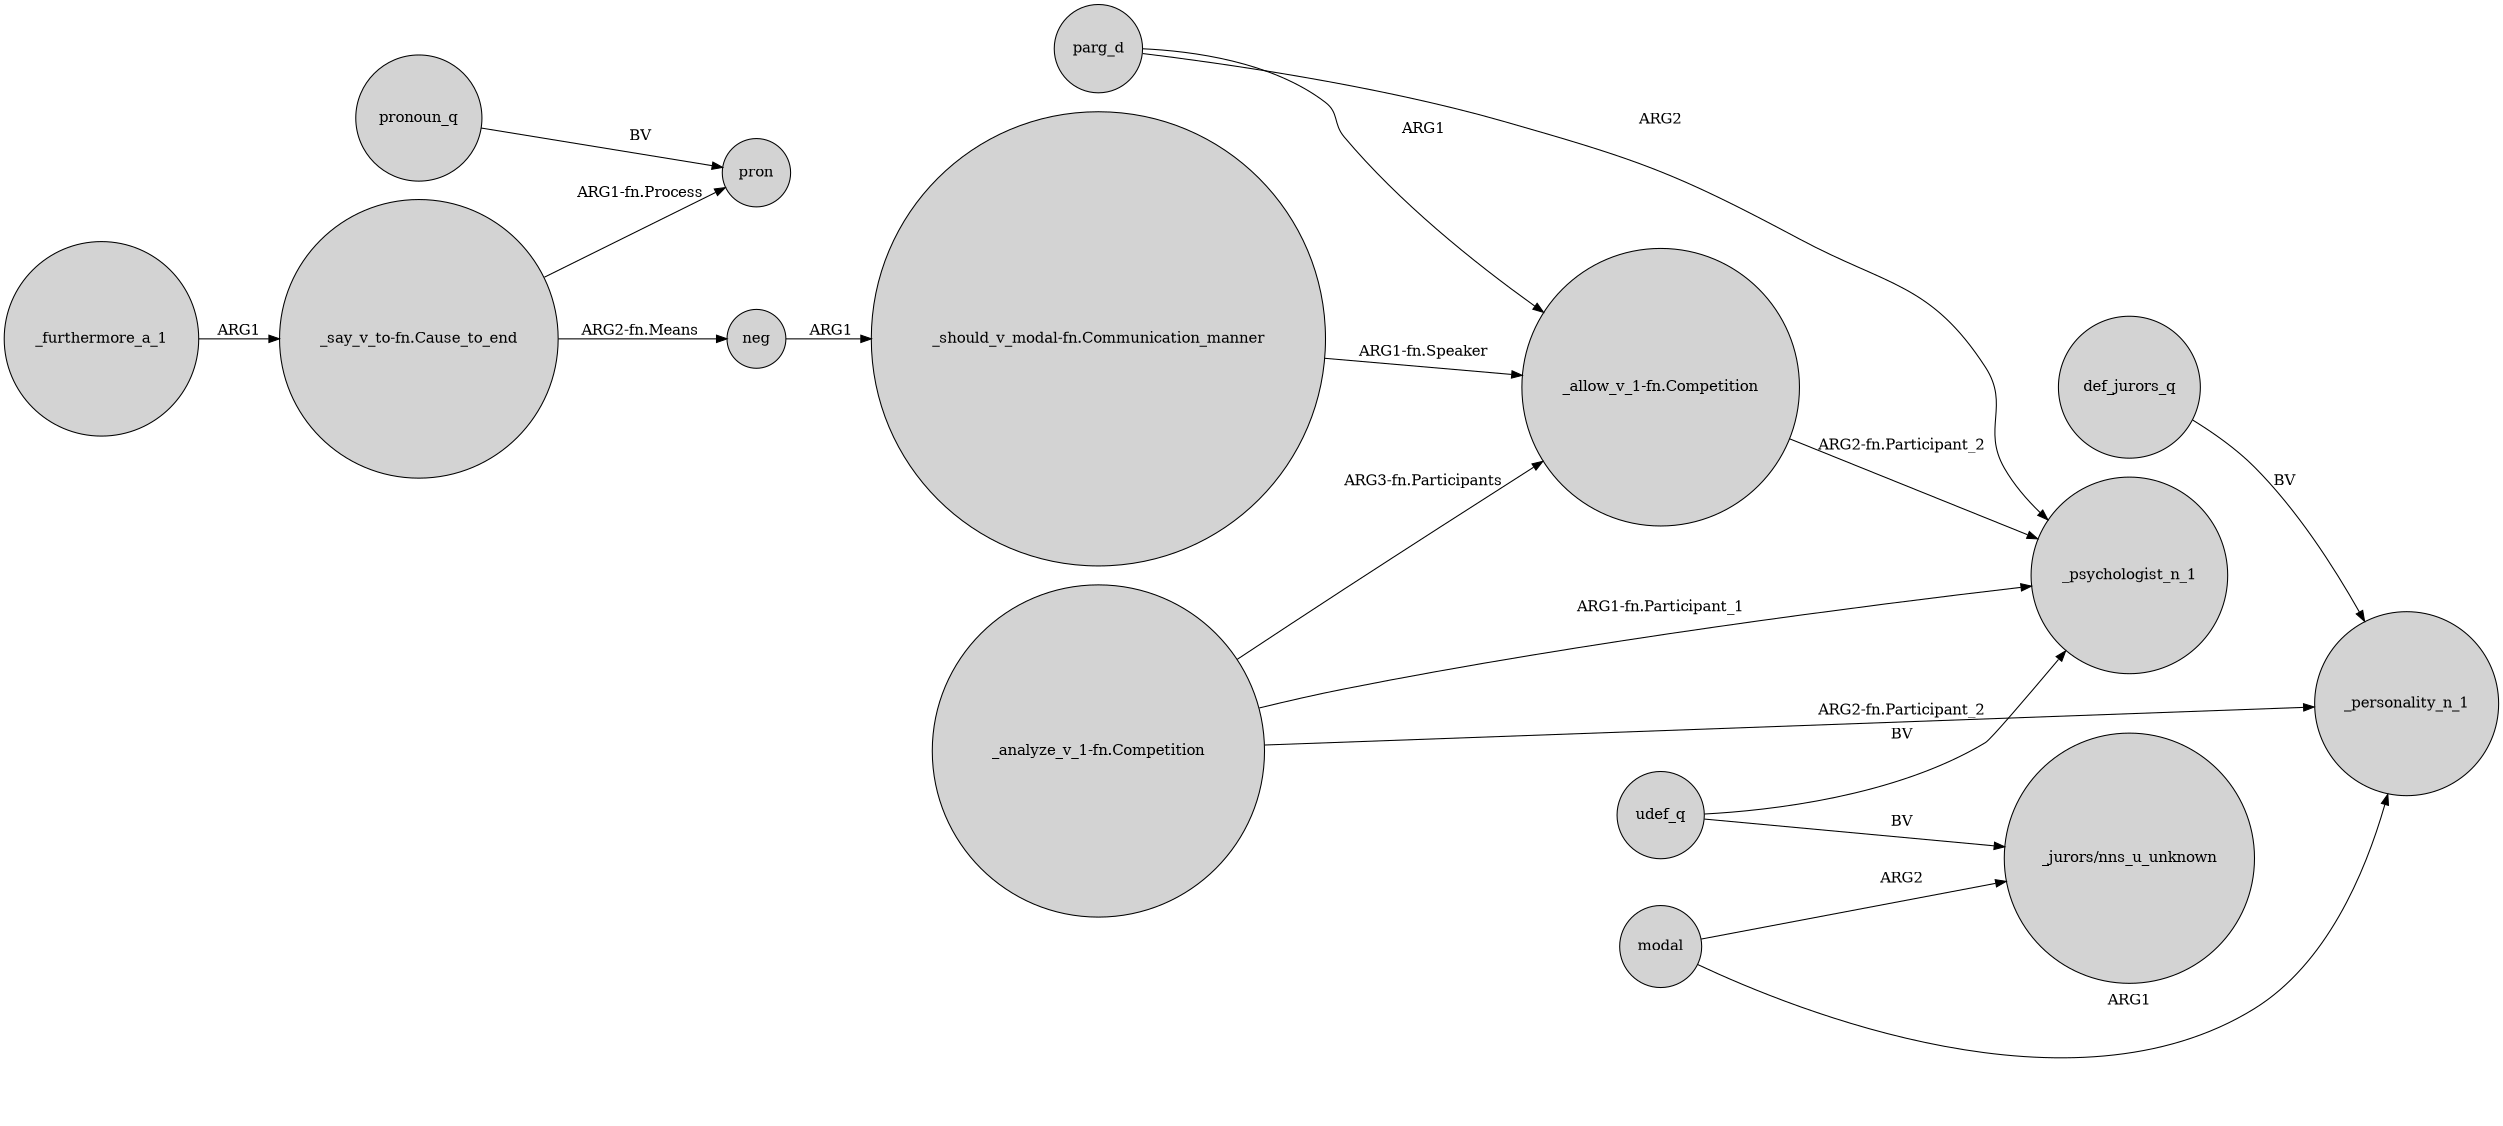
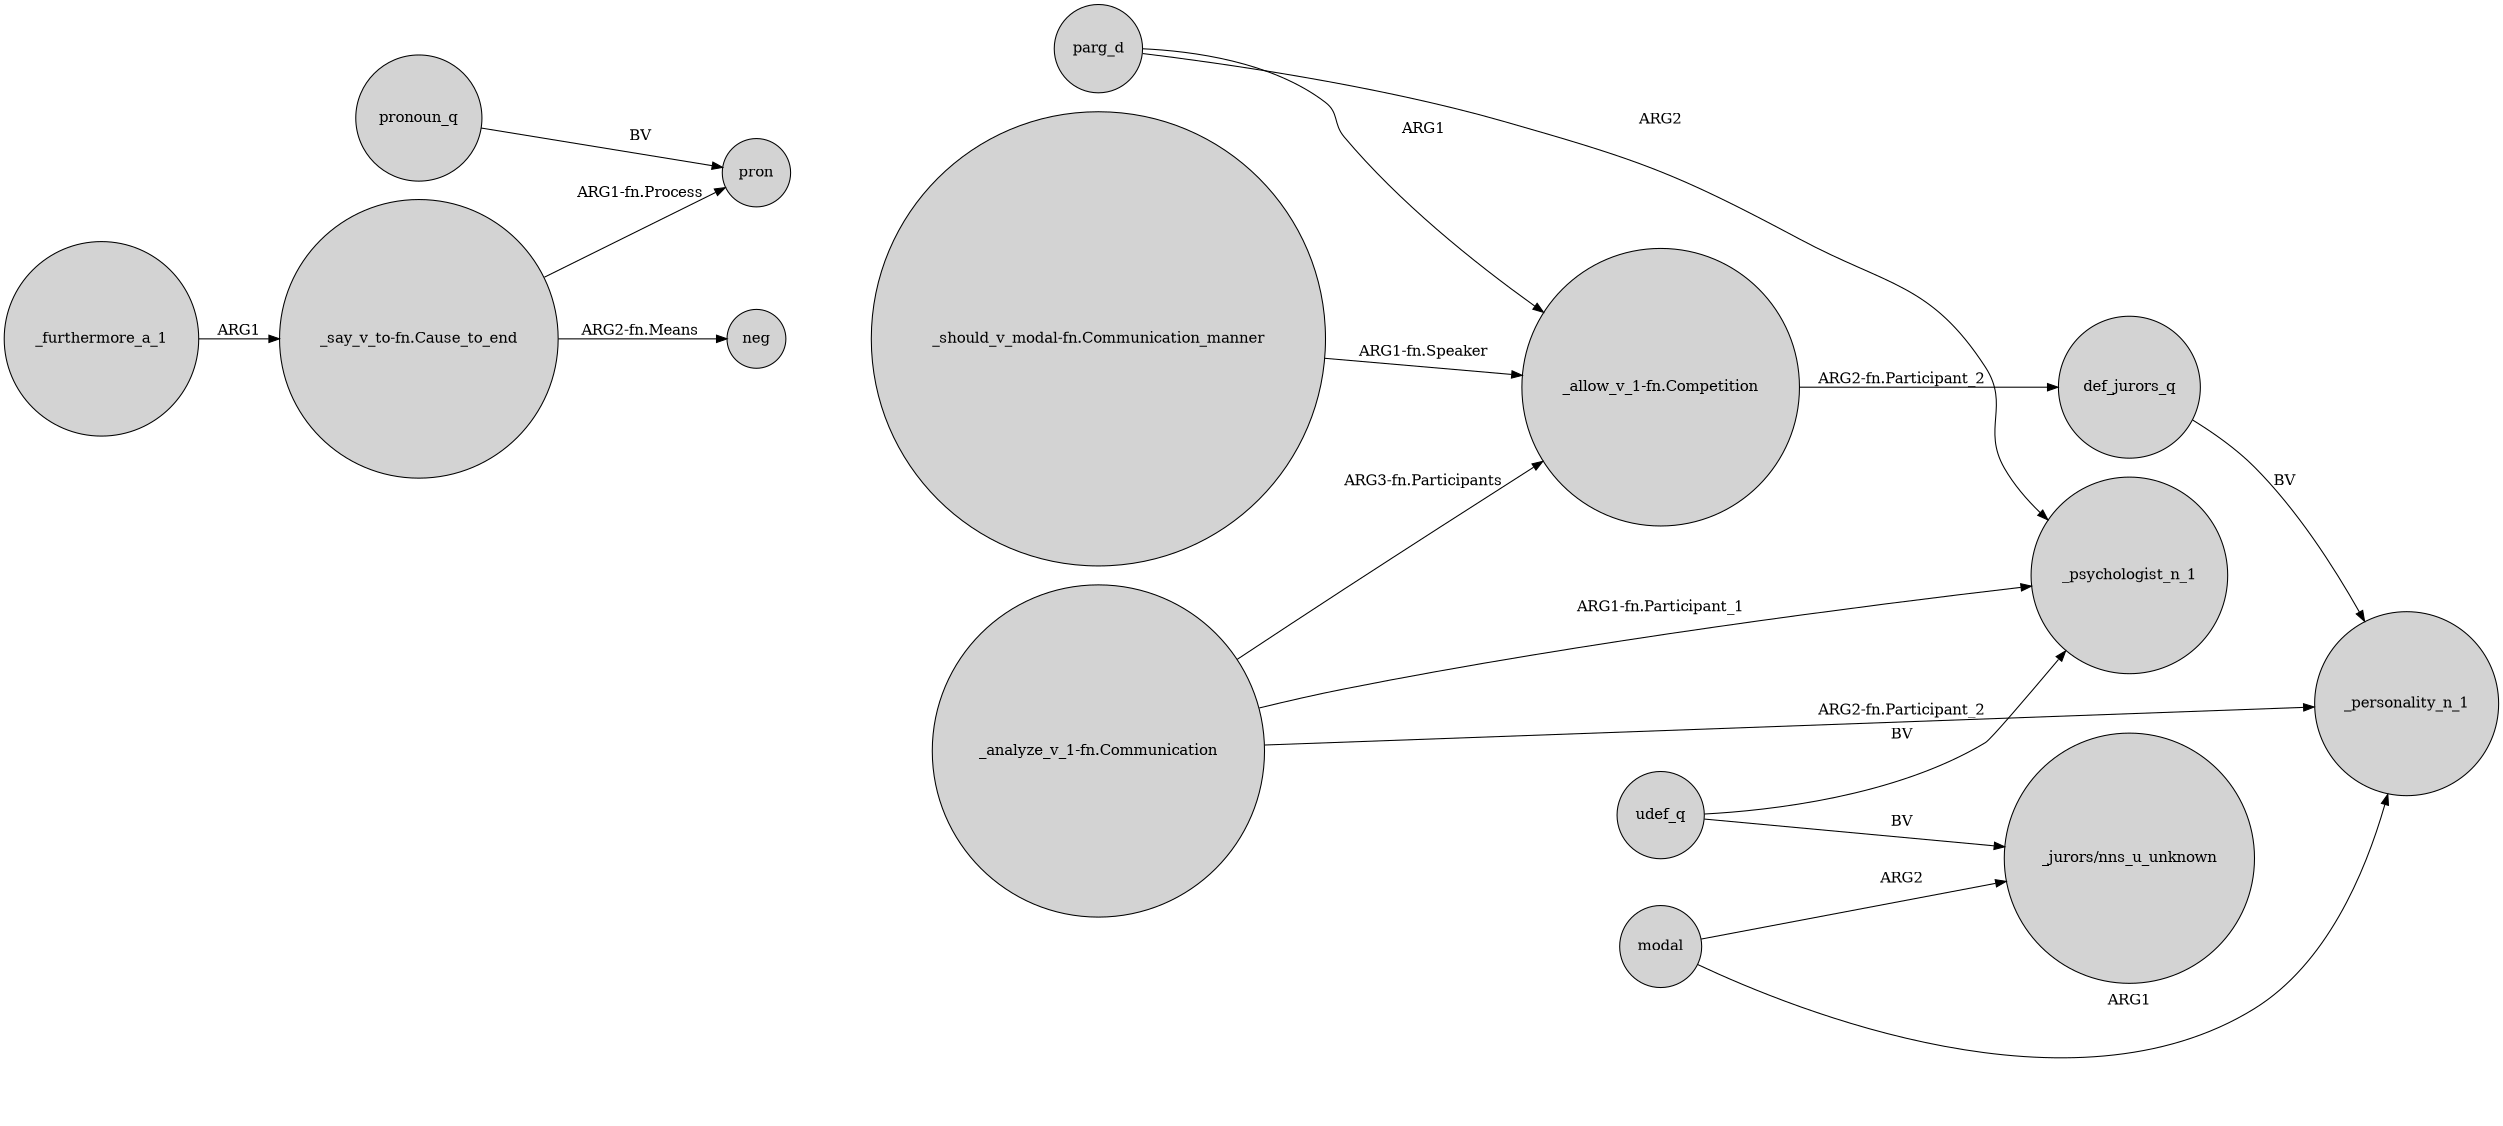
(823, 339) -> none
(1909, 487) -> (1923, 387)
(1098, 751) -> (1098, 751)
